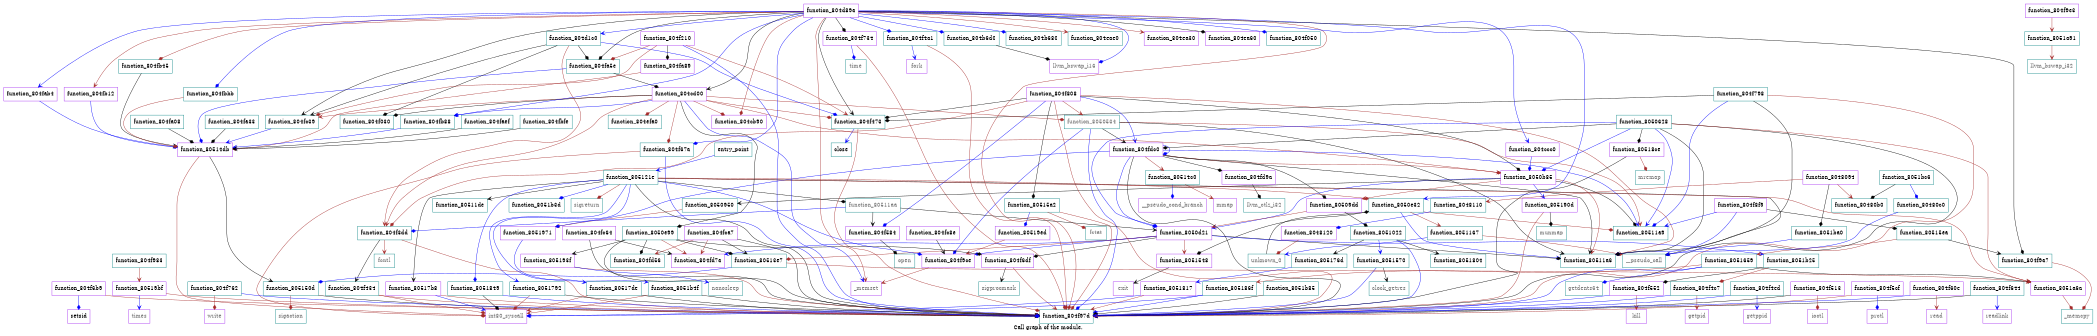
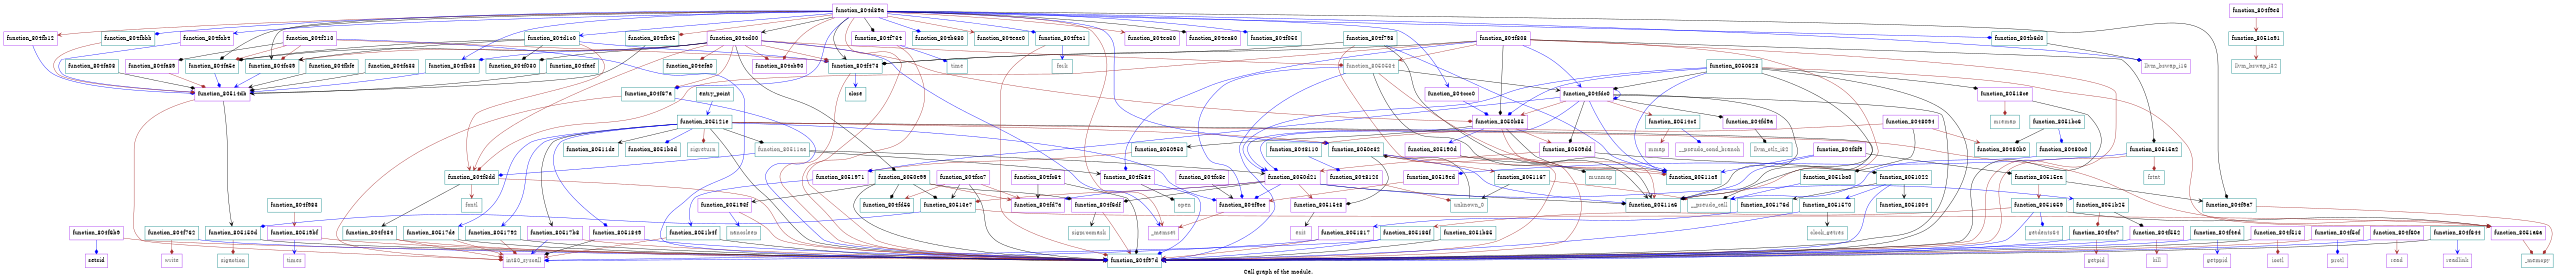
(917, 66) -> (1062, 66)
(634, 80) -> (359, 50)
none -> (1200, 210)
(1337, 246) -> (1497, 191)
(475, 289) -> (617, 233)
